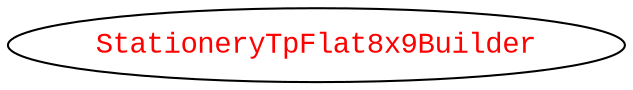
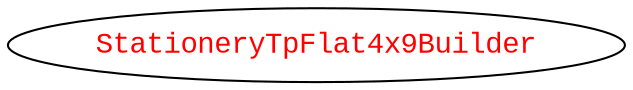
(316, 45) -> (316, 45)
